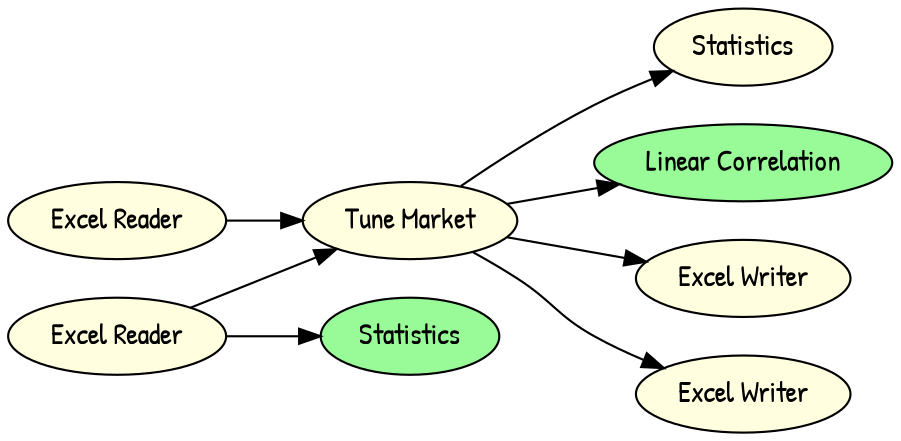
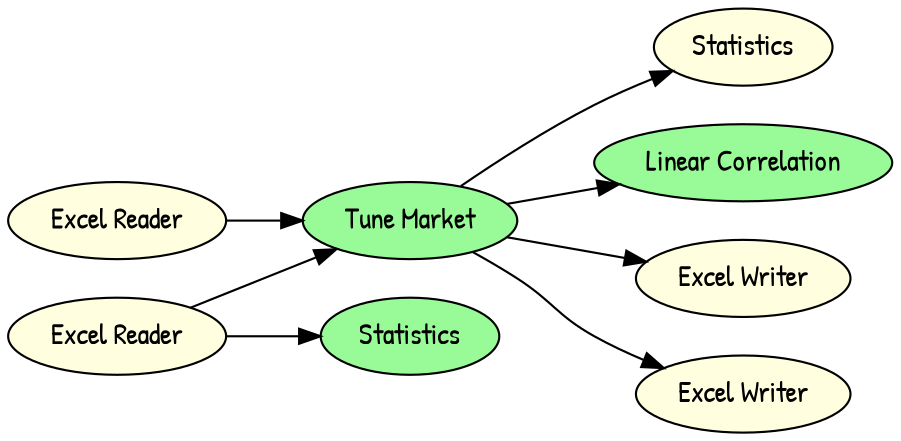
(410, 221) -> (410, 221)
